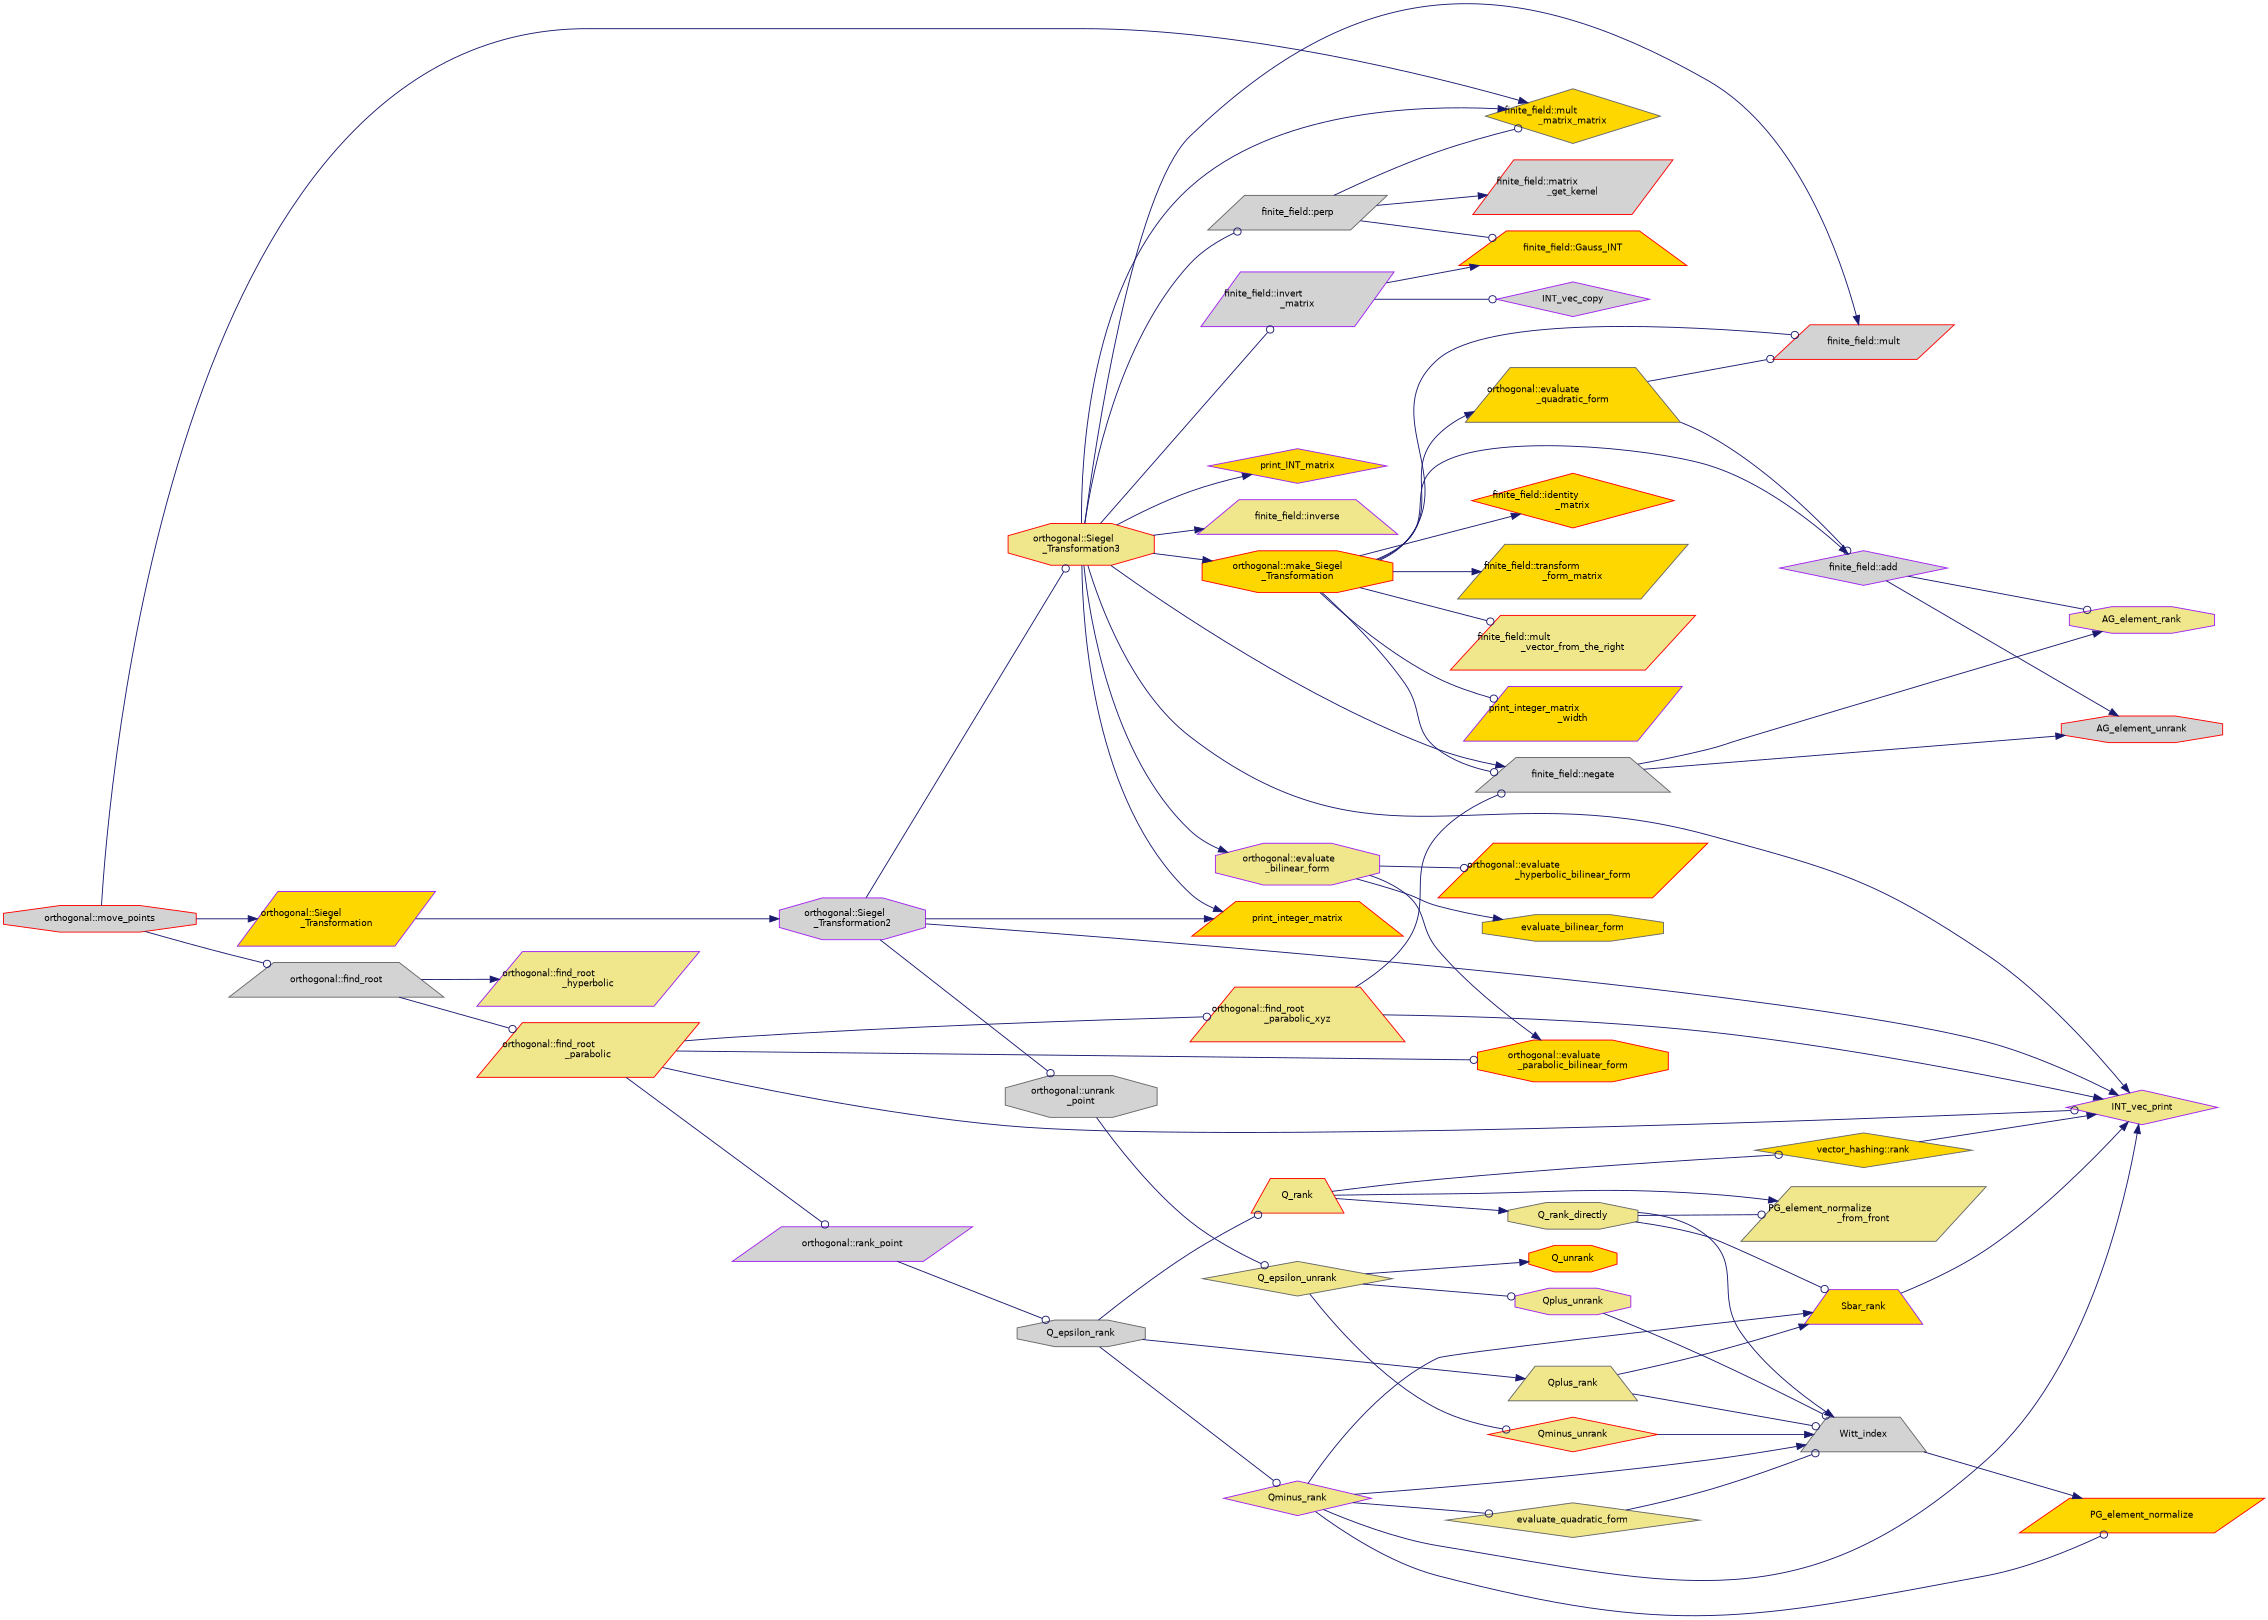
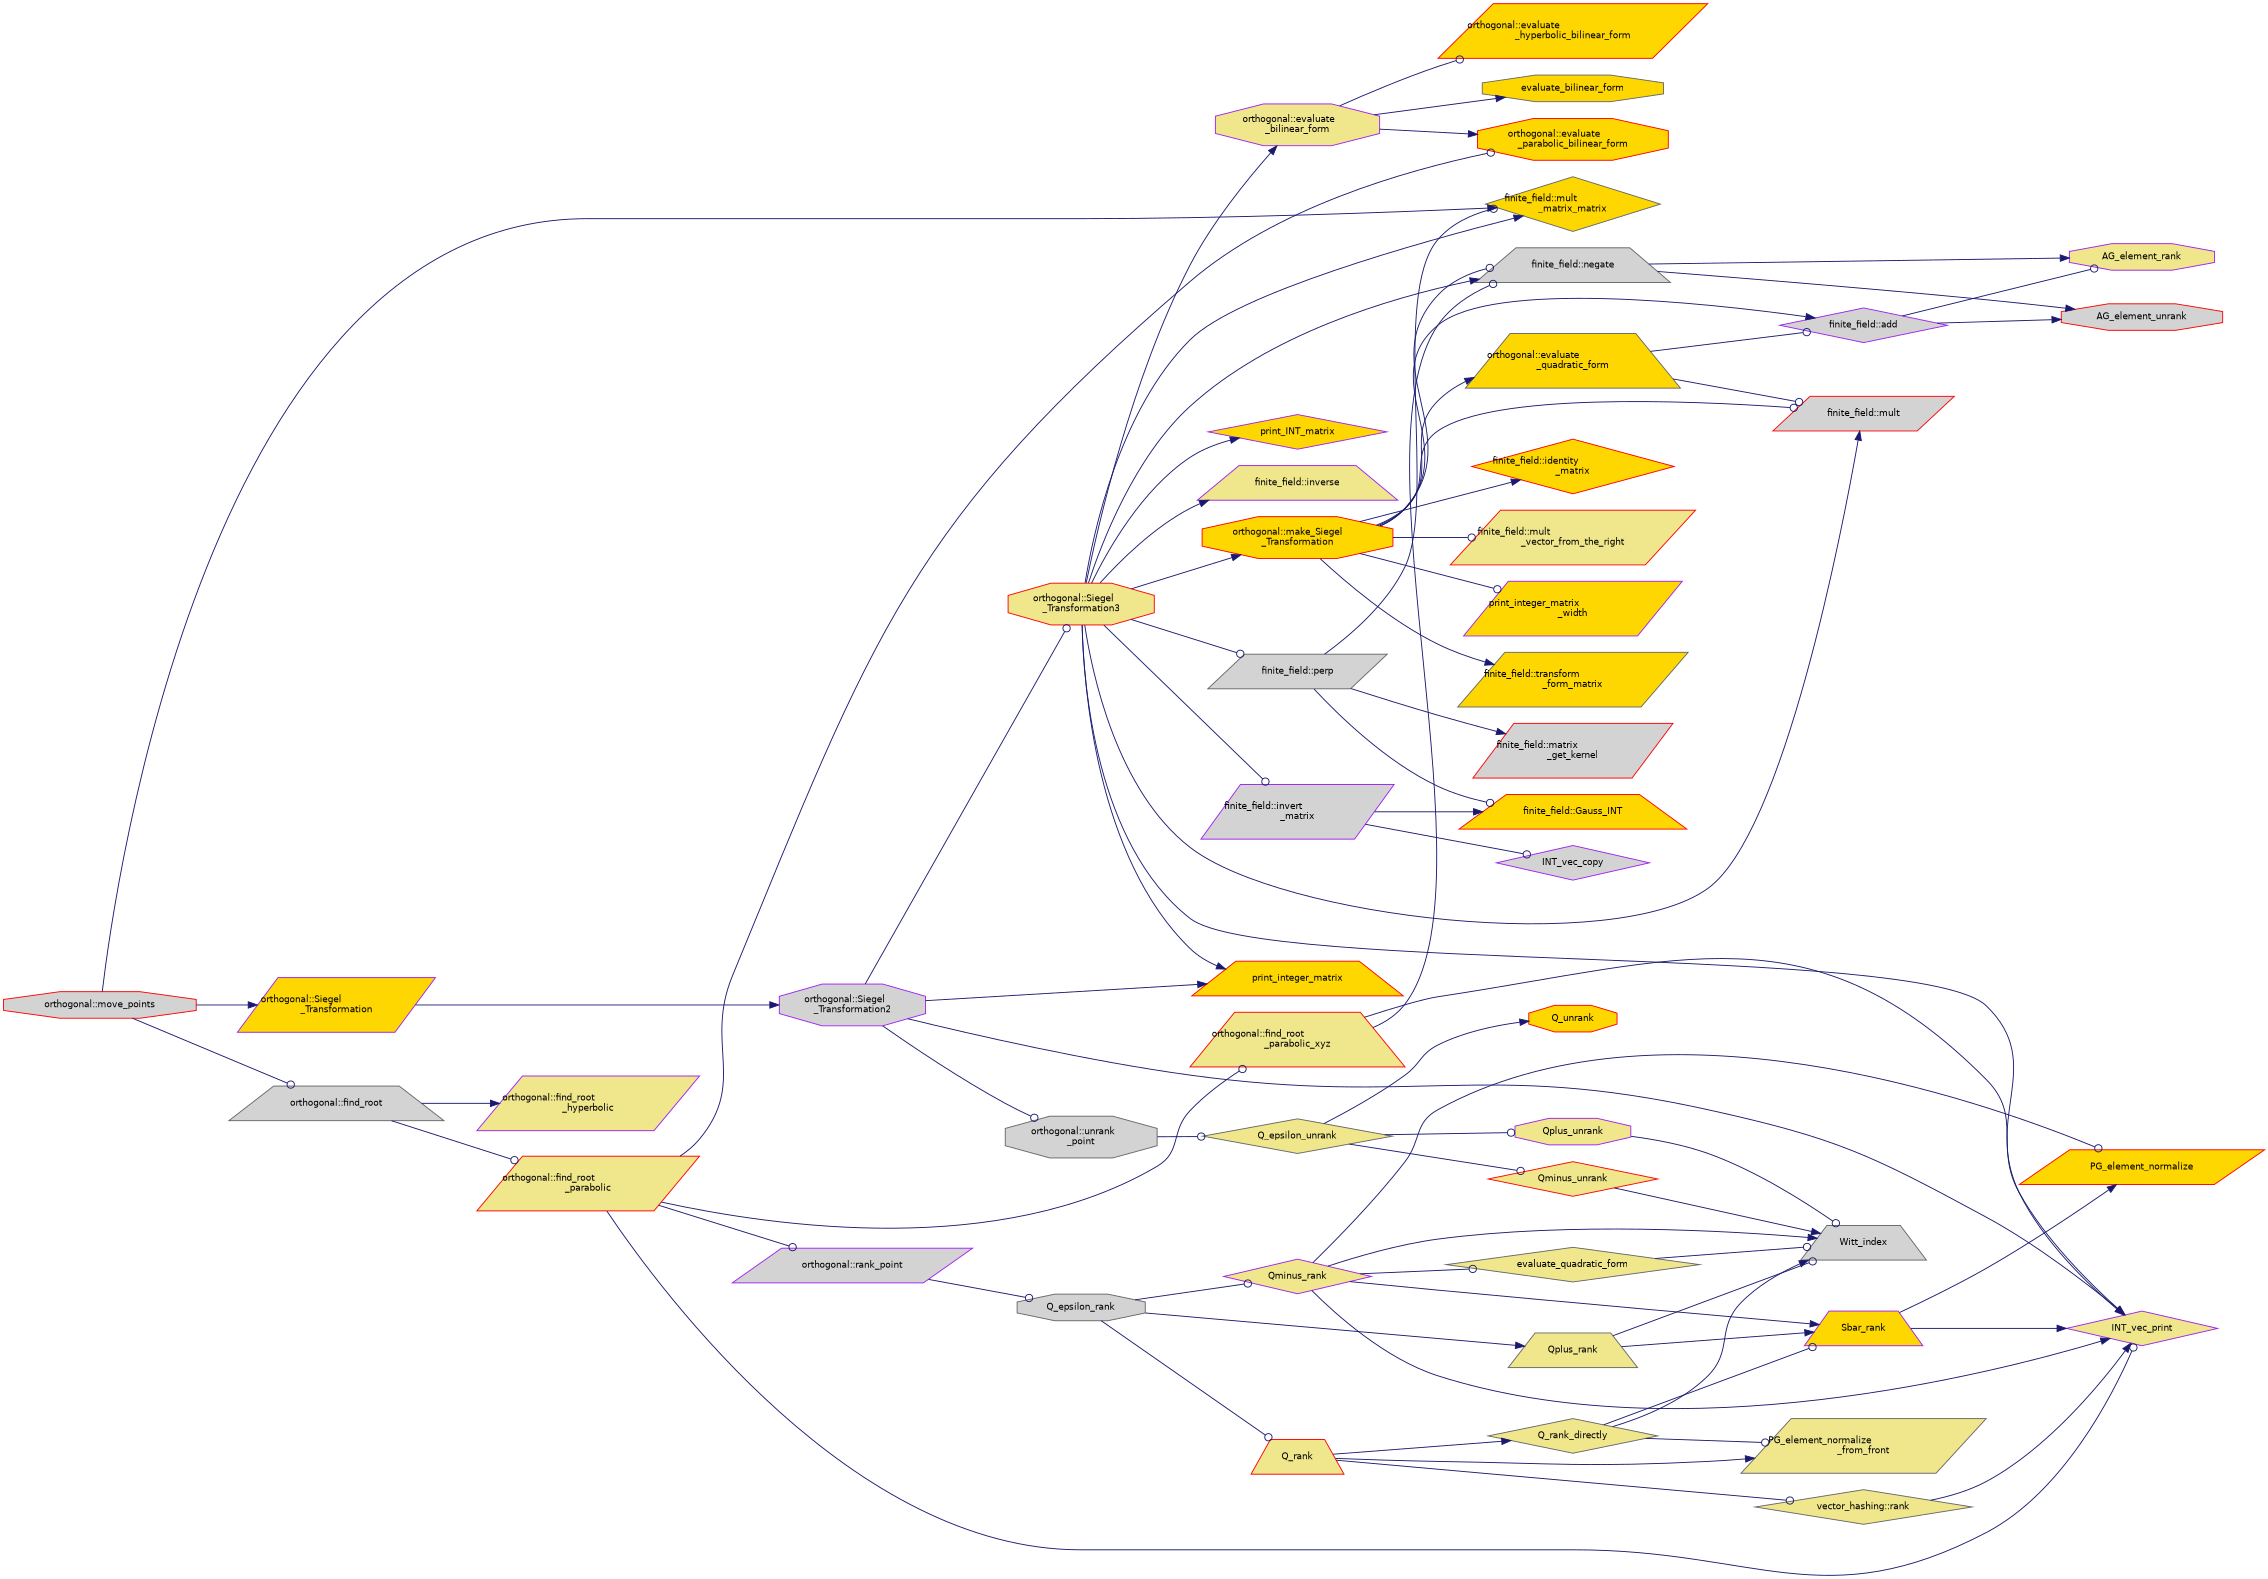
(1864, 1150) -> (1864, 1507)
(1573, 1216) -> (1573, 1436)
(1998, 1474) -> (2007, 1256)
